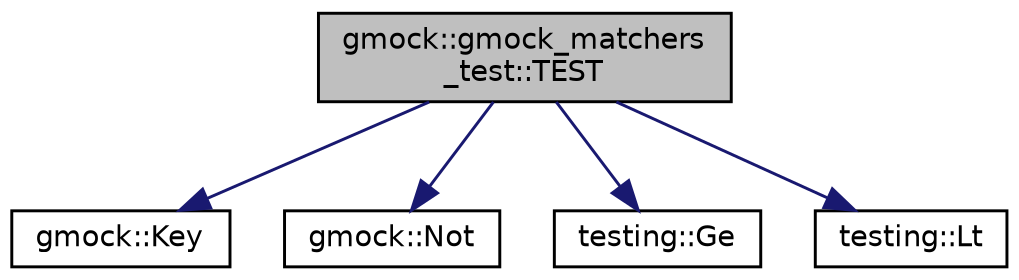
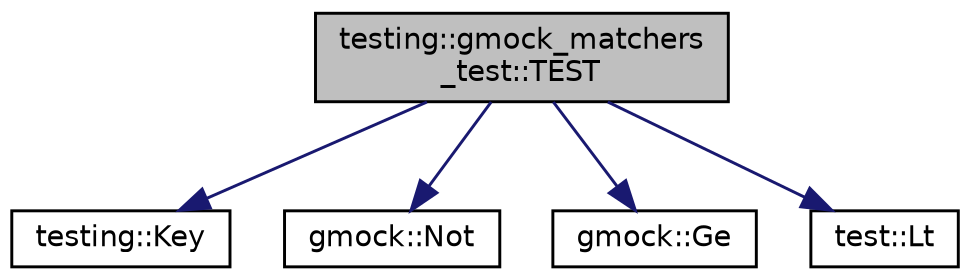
(525, 57) -> (522, 57)
(121, 239) -> (121, 239)
(658, 239) -> (655, 239)
(911, 239) -> (885, 239)
